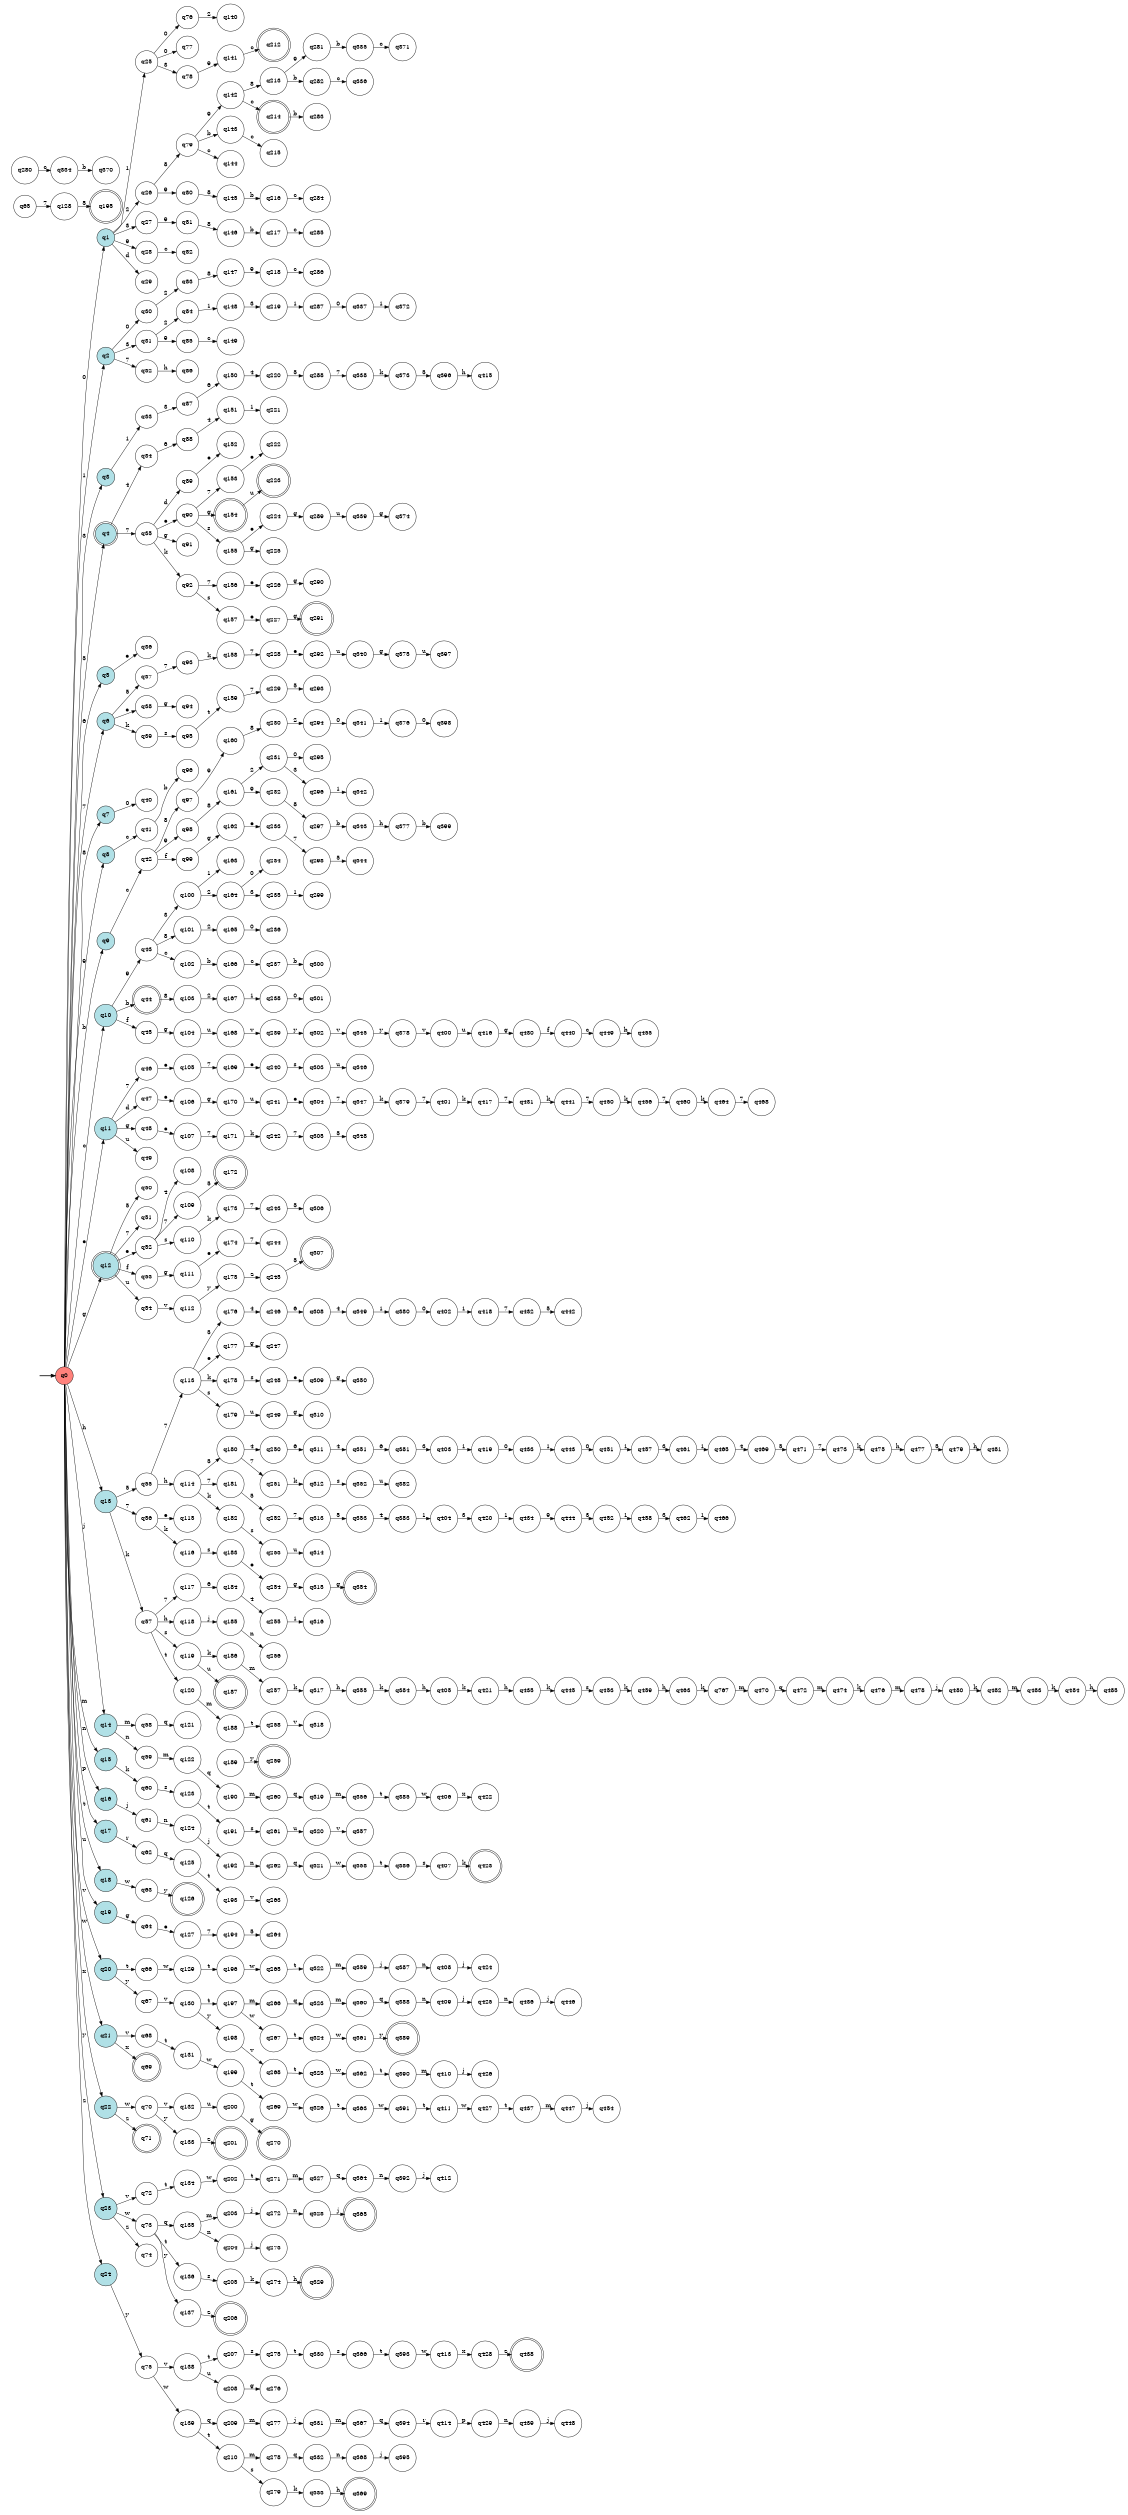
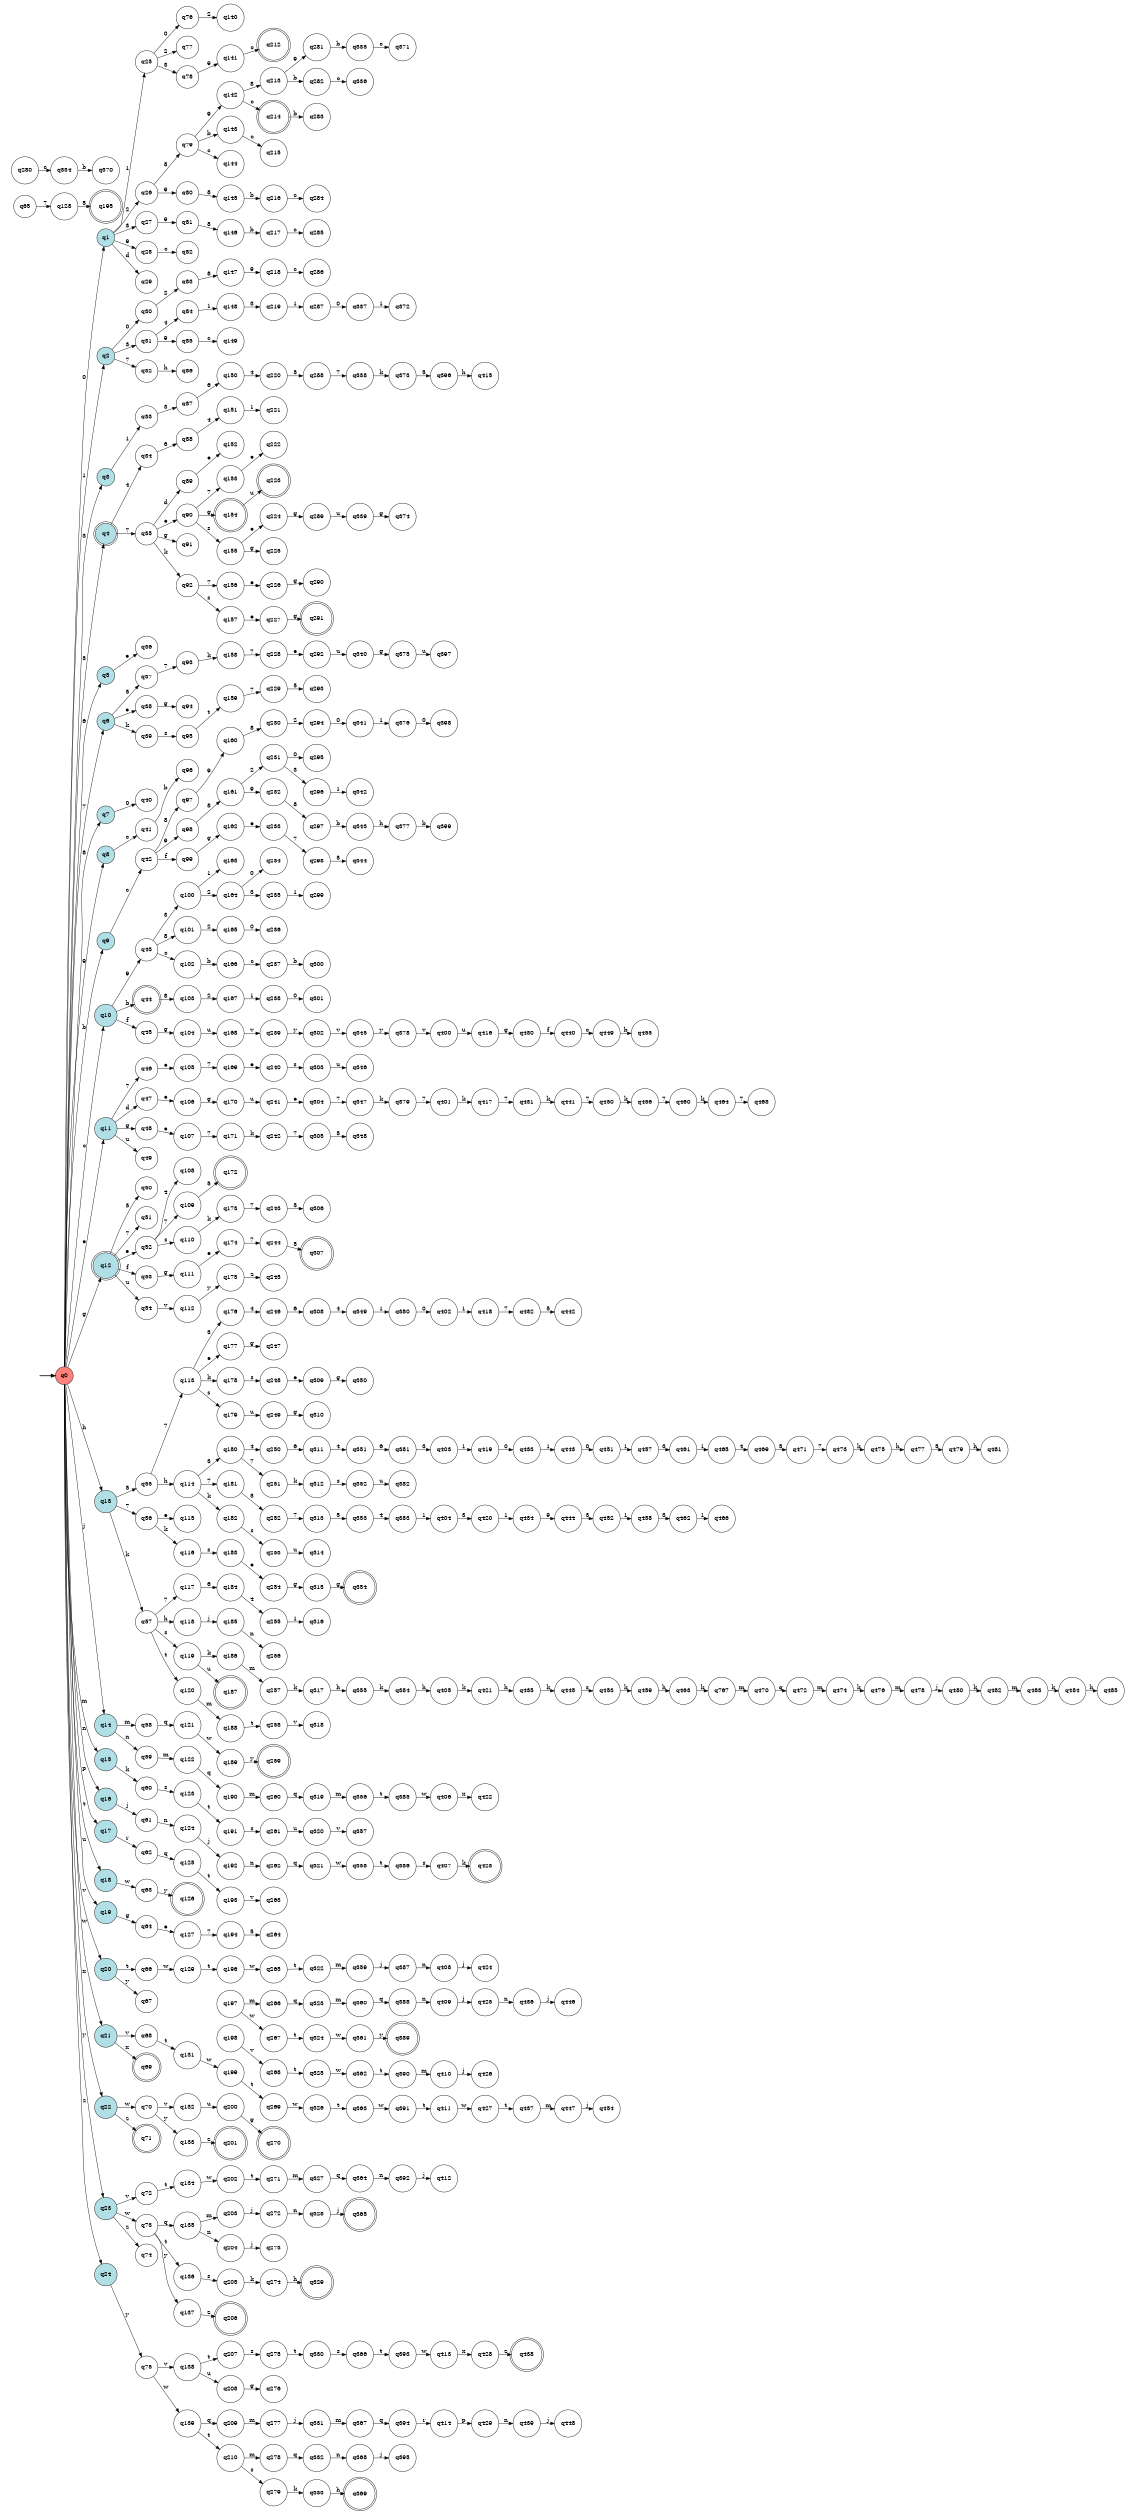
(166, 51) -> (166, 51)
(166, 323) -> (166, 323)
(293, 1267) -> (292, 1248)
none -> (207, 1743)
(187, 2004) -> none
